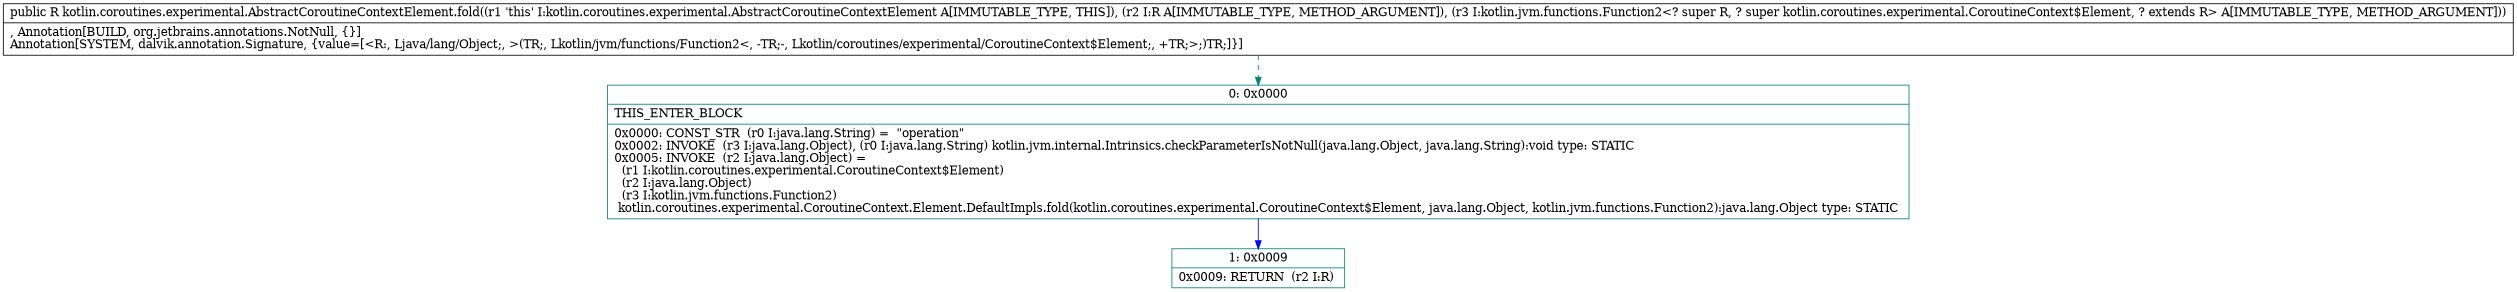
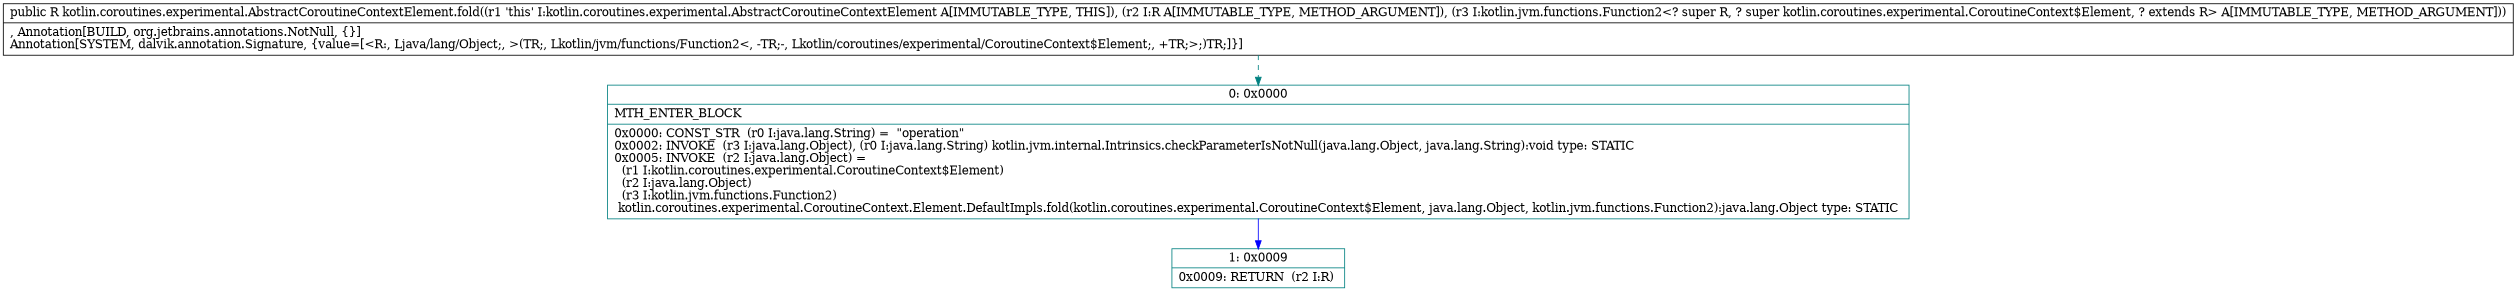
(678, 114) -> (678, 114)
